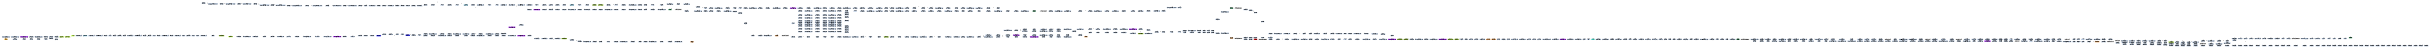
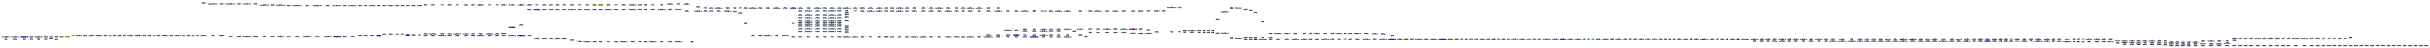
(1164, 32) -> none
